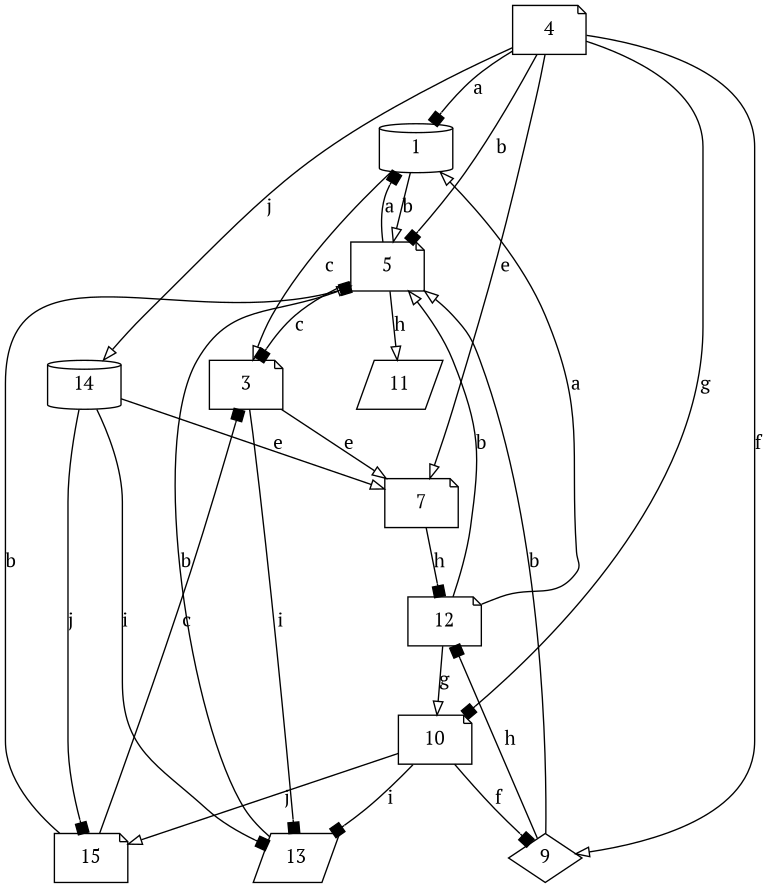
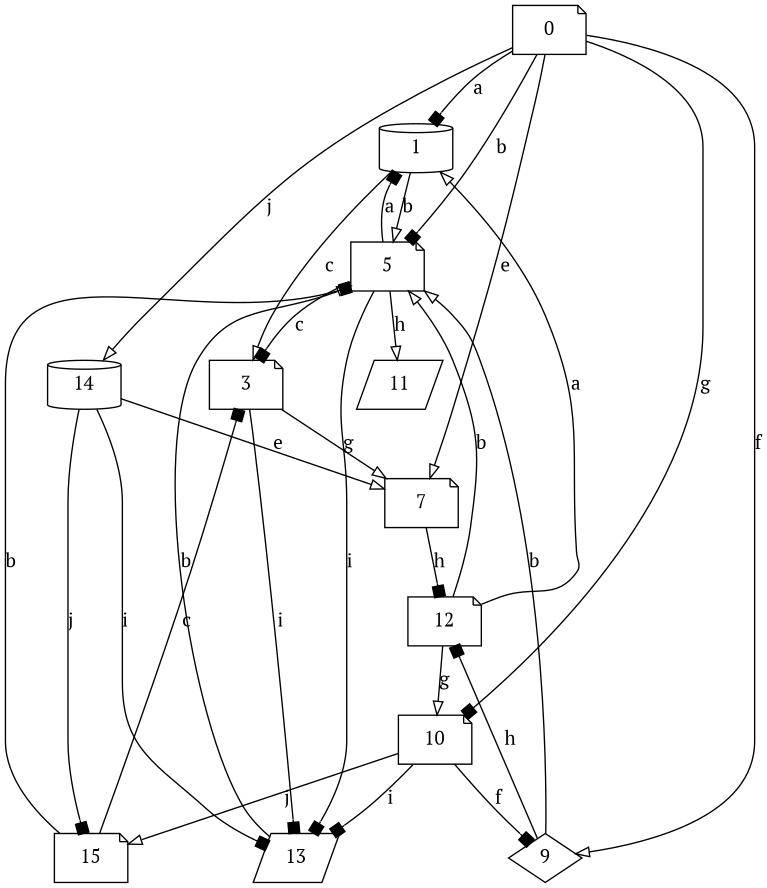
(549, 30) -> (549, 30)
(349, 444) -> (349, 444)
none -> (347, 556)
